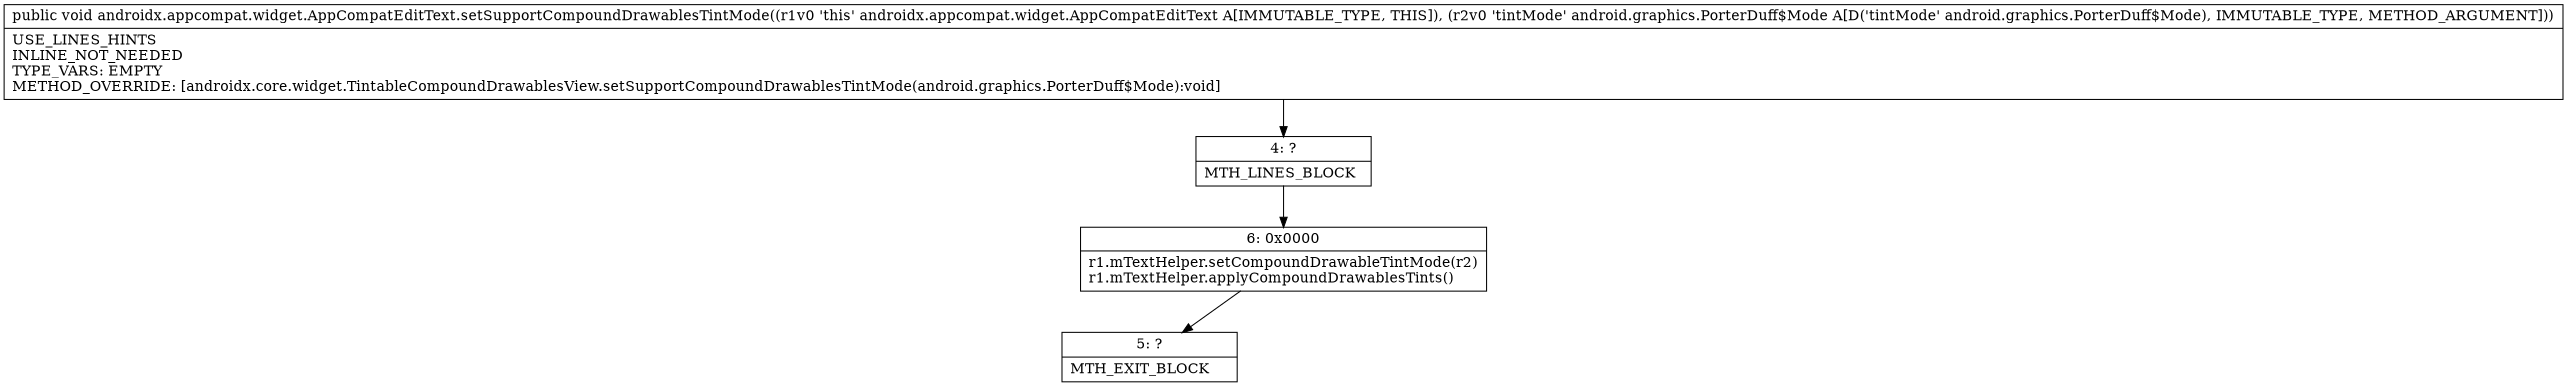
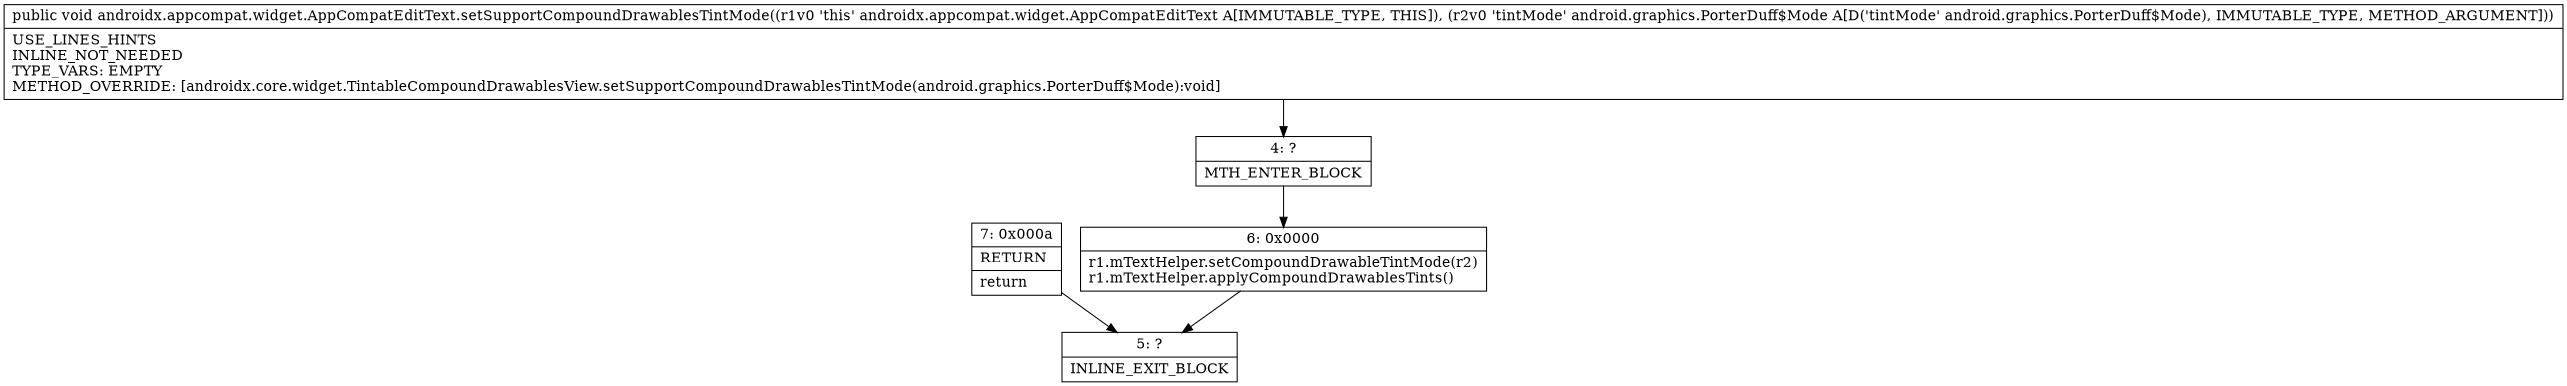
(1280, 173) -> (1284, 173)
none -> (1017, 259)
(1140, 369) -> (1150, 369)
